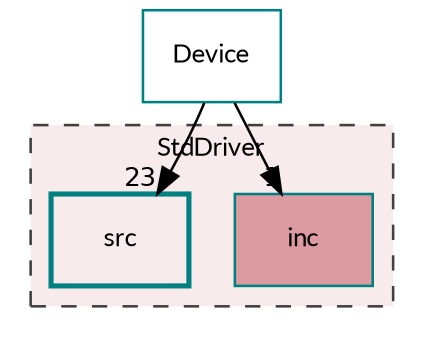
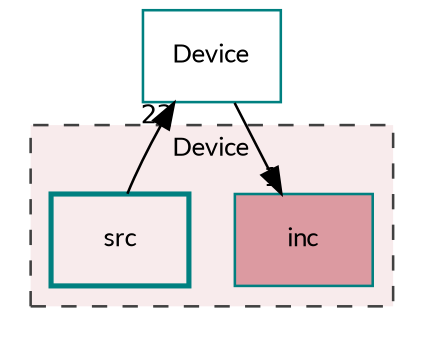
(187, 141) -> (143, 159)
(212, 149) -> (212, 149)
